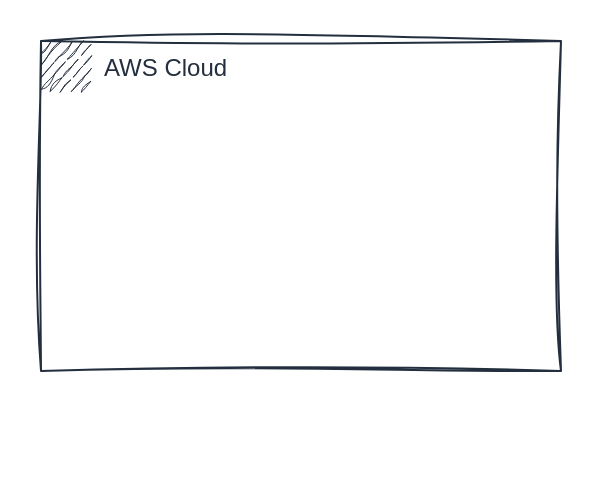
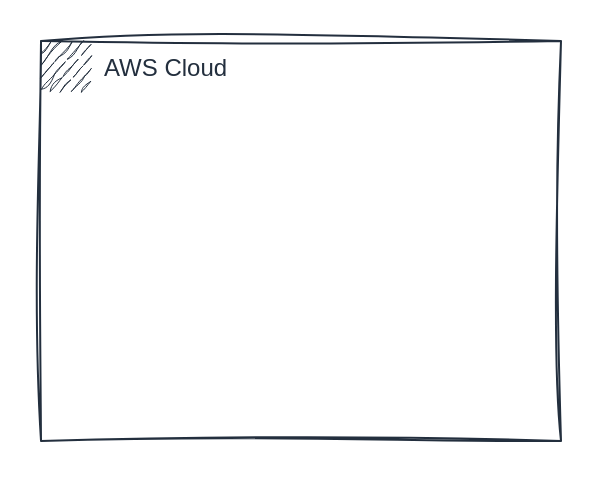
(301, 206) -> (301, 241)
